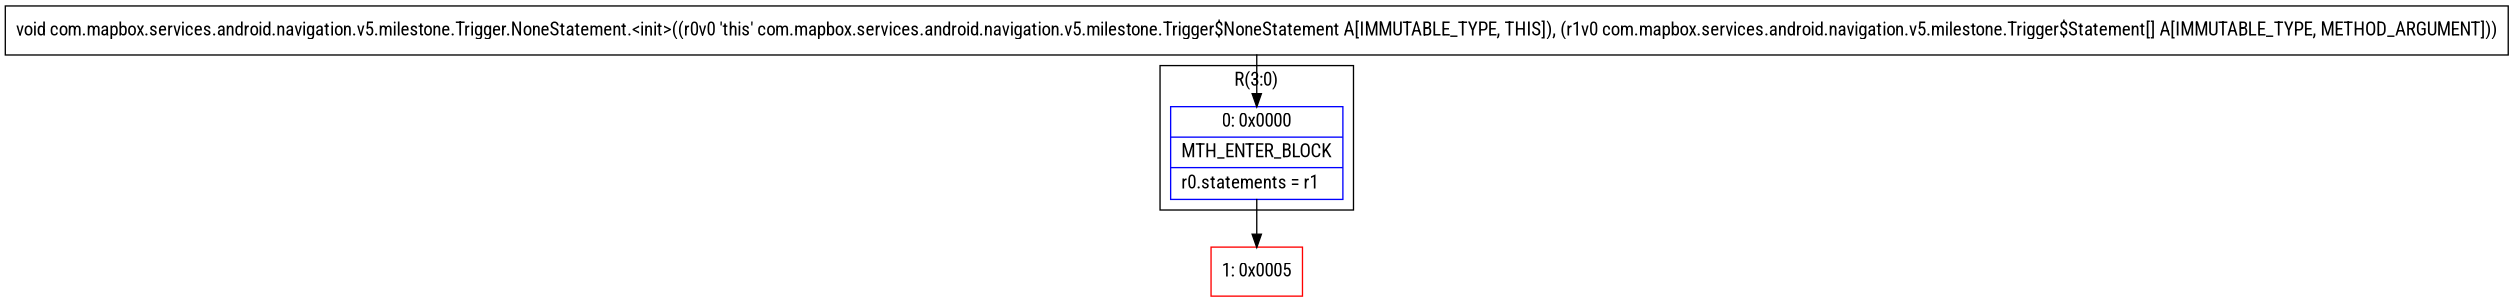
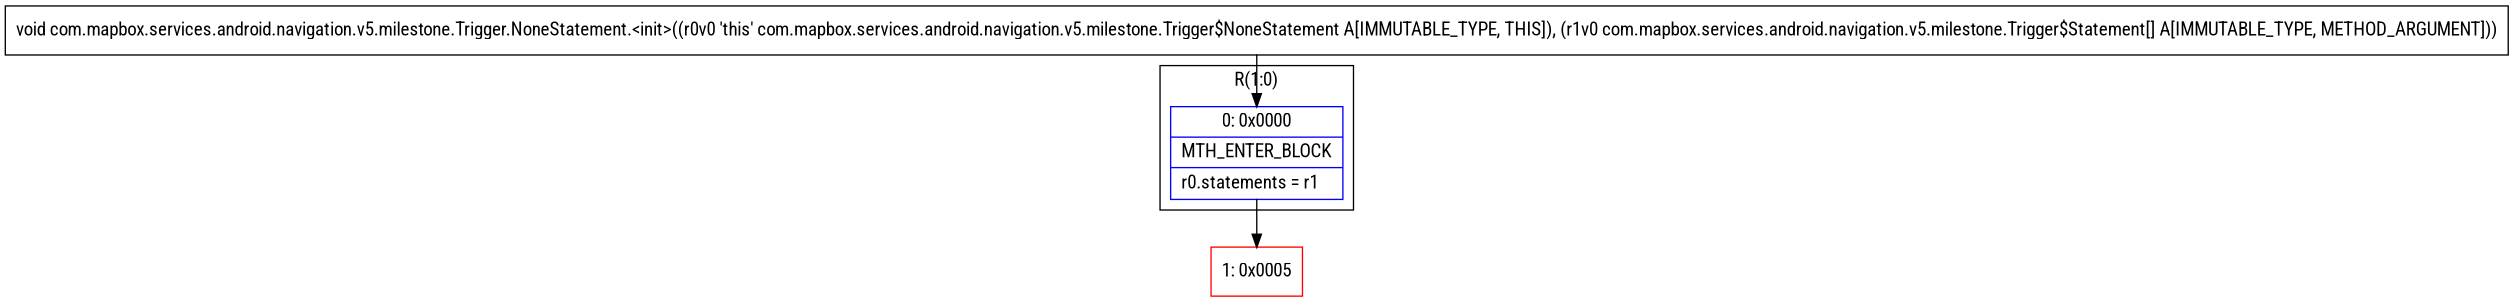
(1257, 81) -> (1257, 81)
